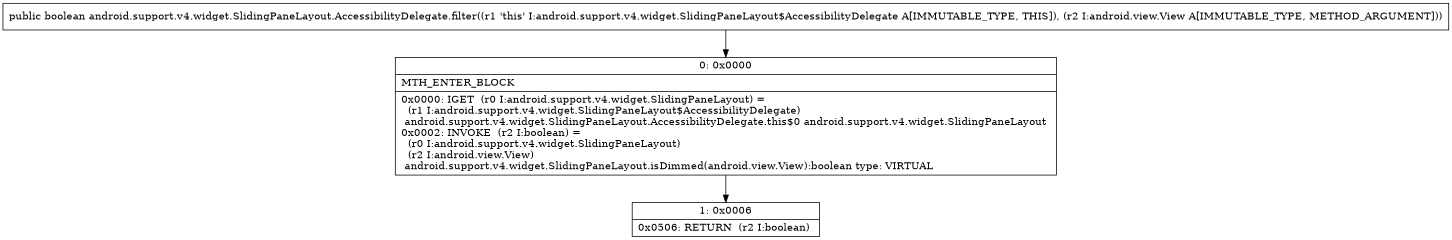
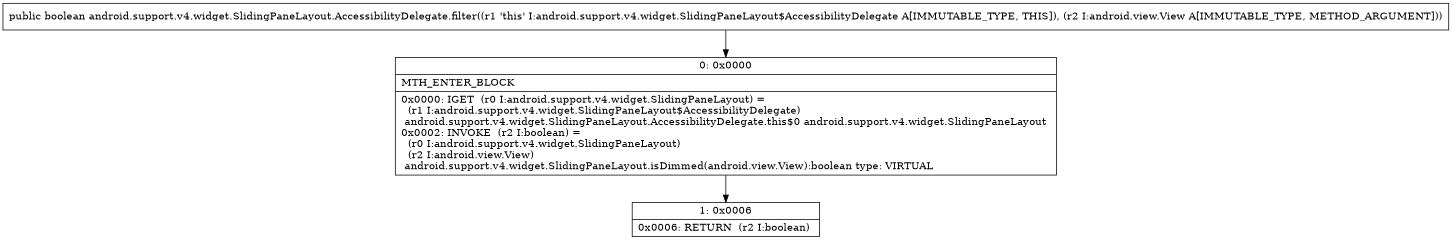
(726, 228) -> (726, 228)
